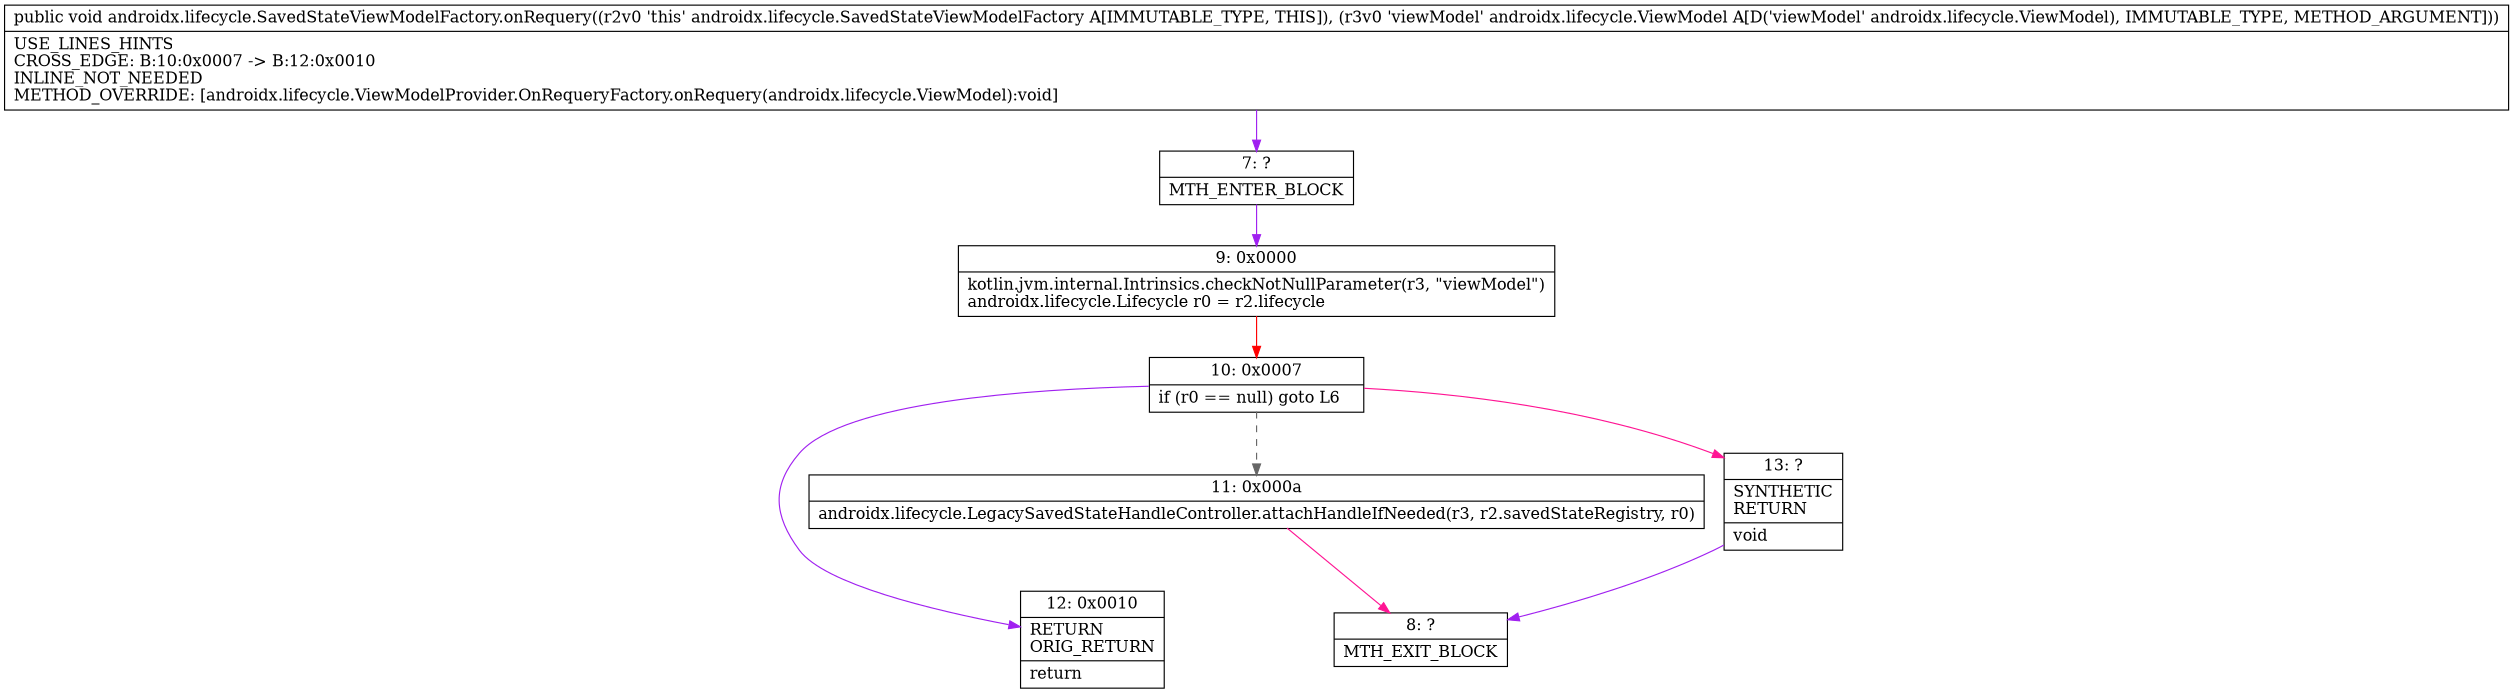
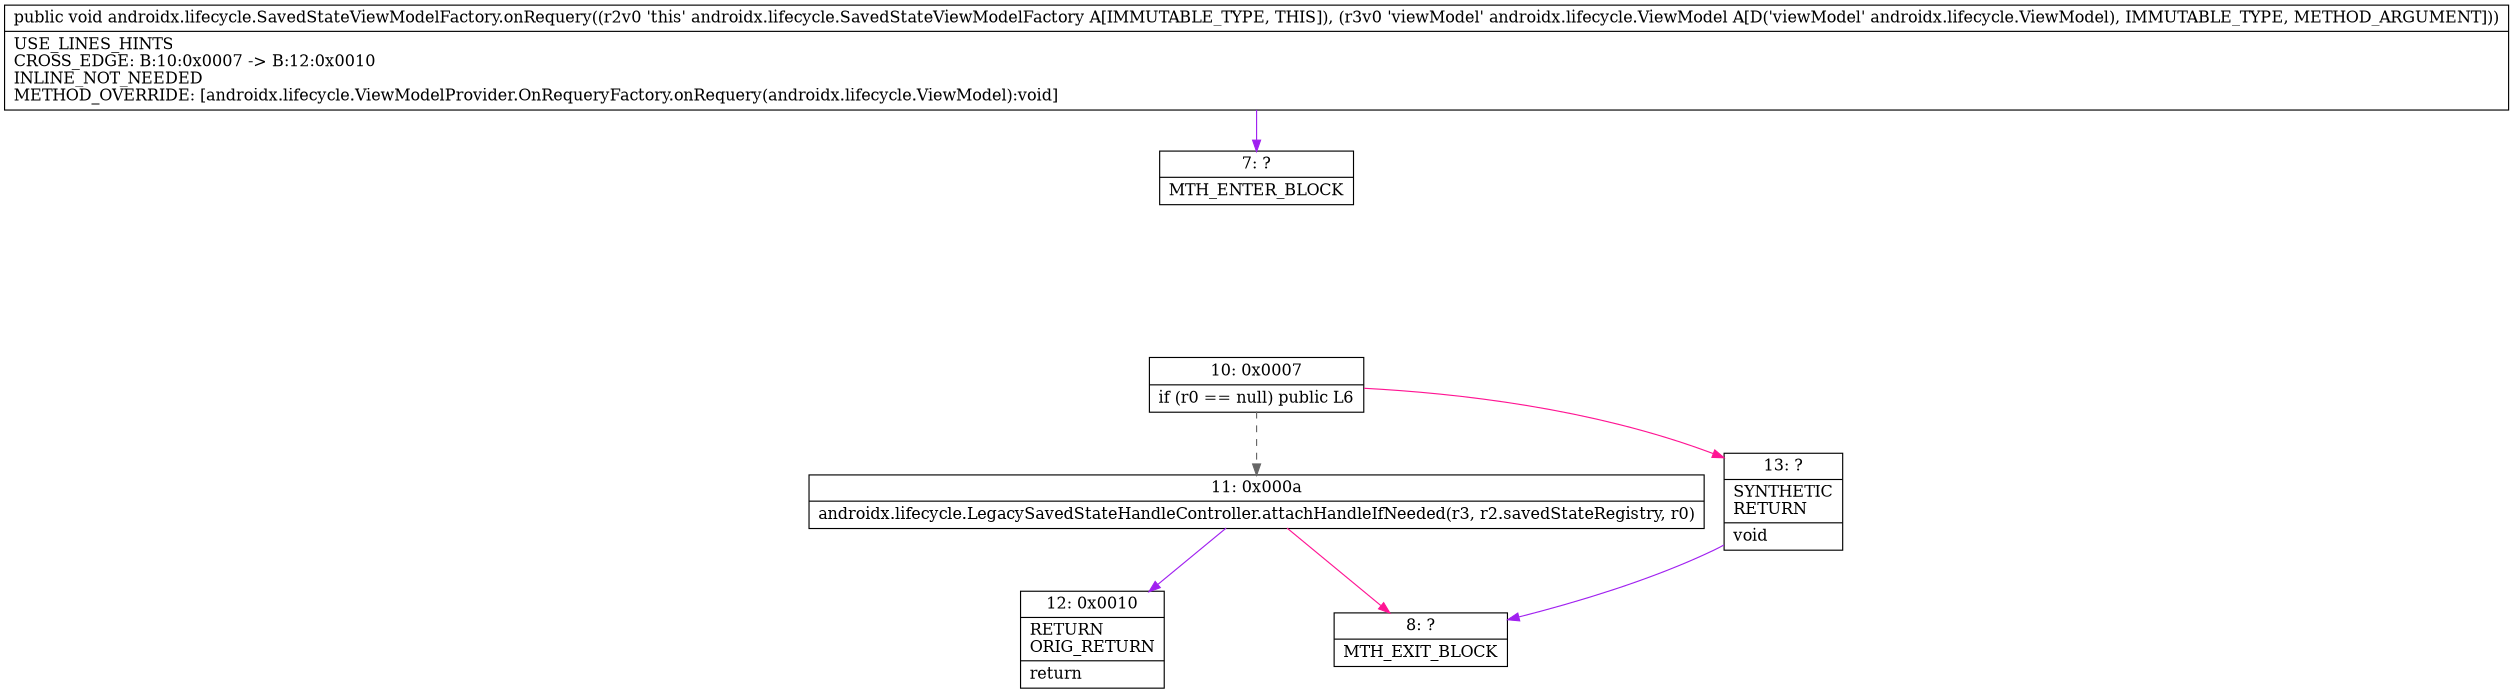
(1257, 281) -> none
(1250, 398) -> (1257, 398)
(811, 444) -> (1192, 556)
